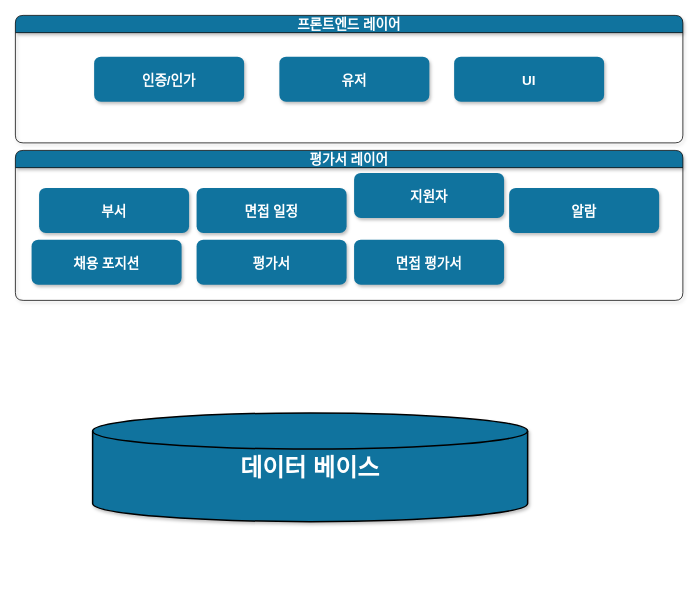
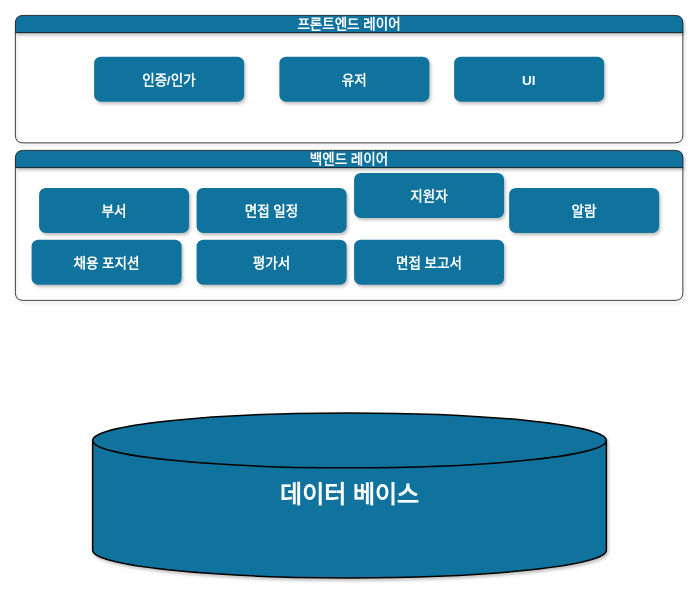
(349, 159) -> (349, 159)
(429, 263) -> (429, 263)
(310, 467) -> (350, 495)
